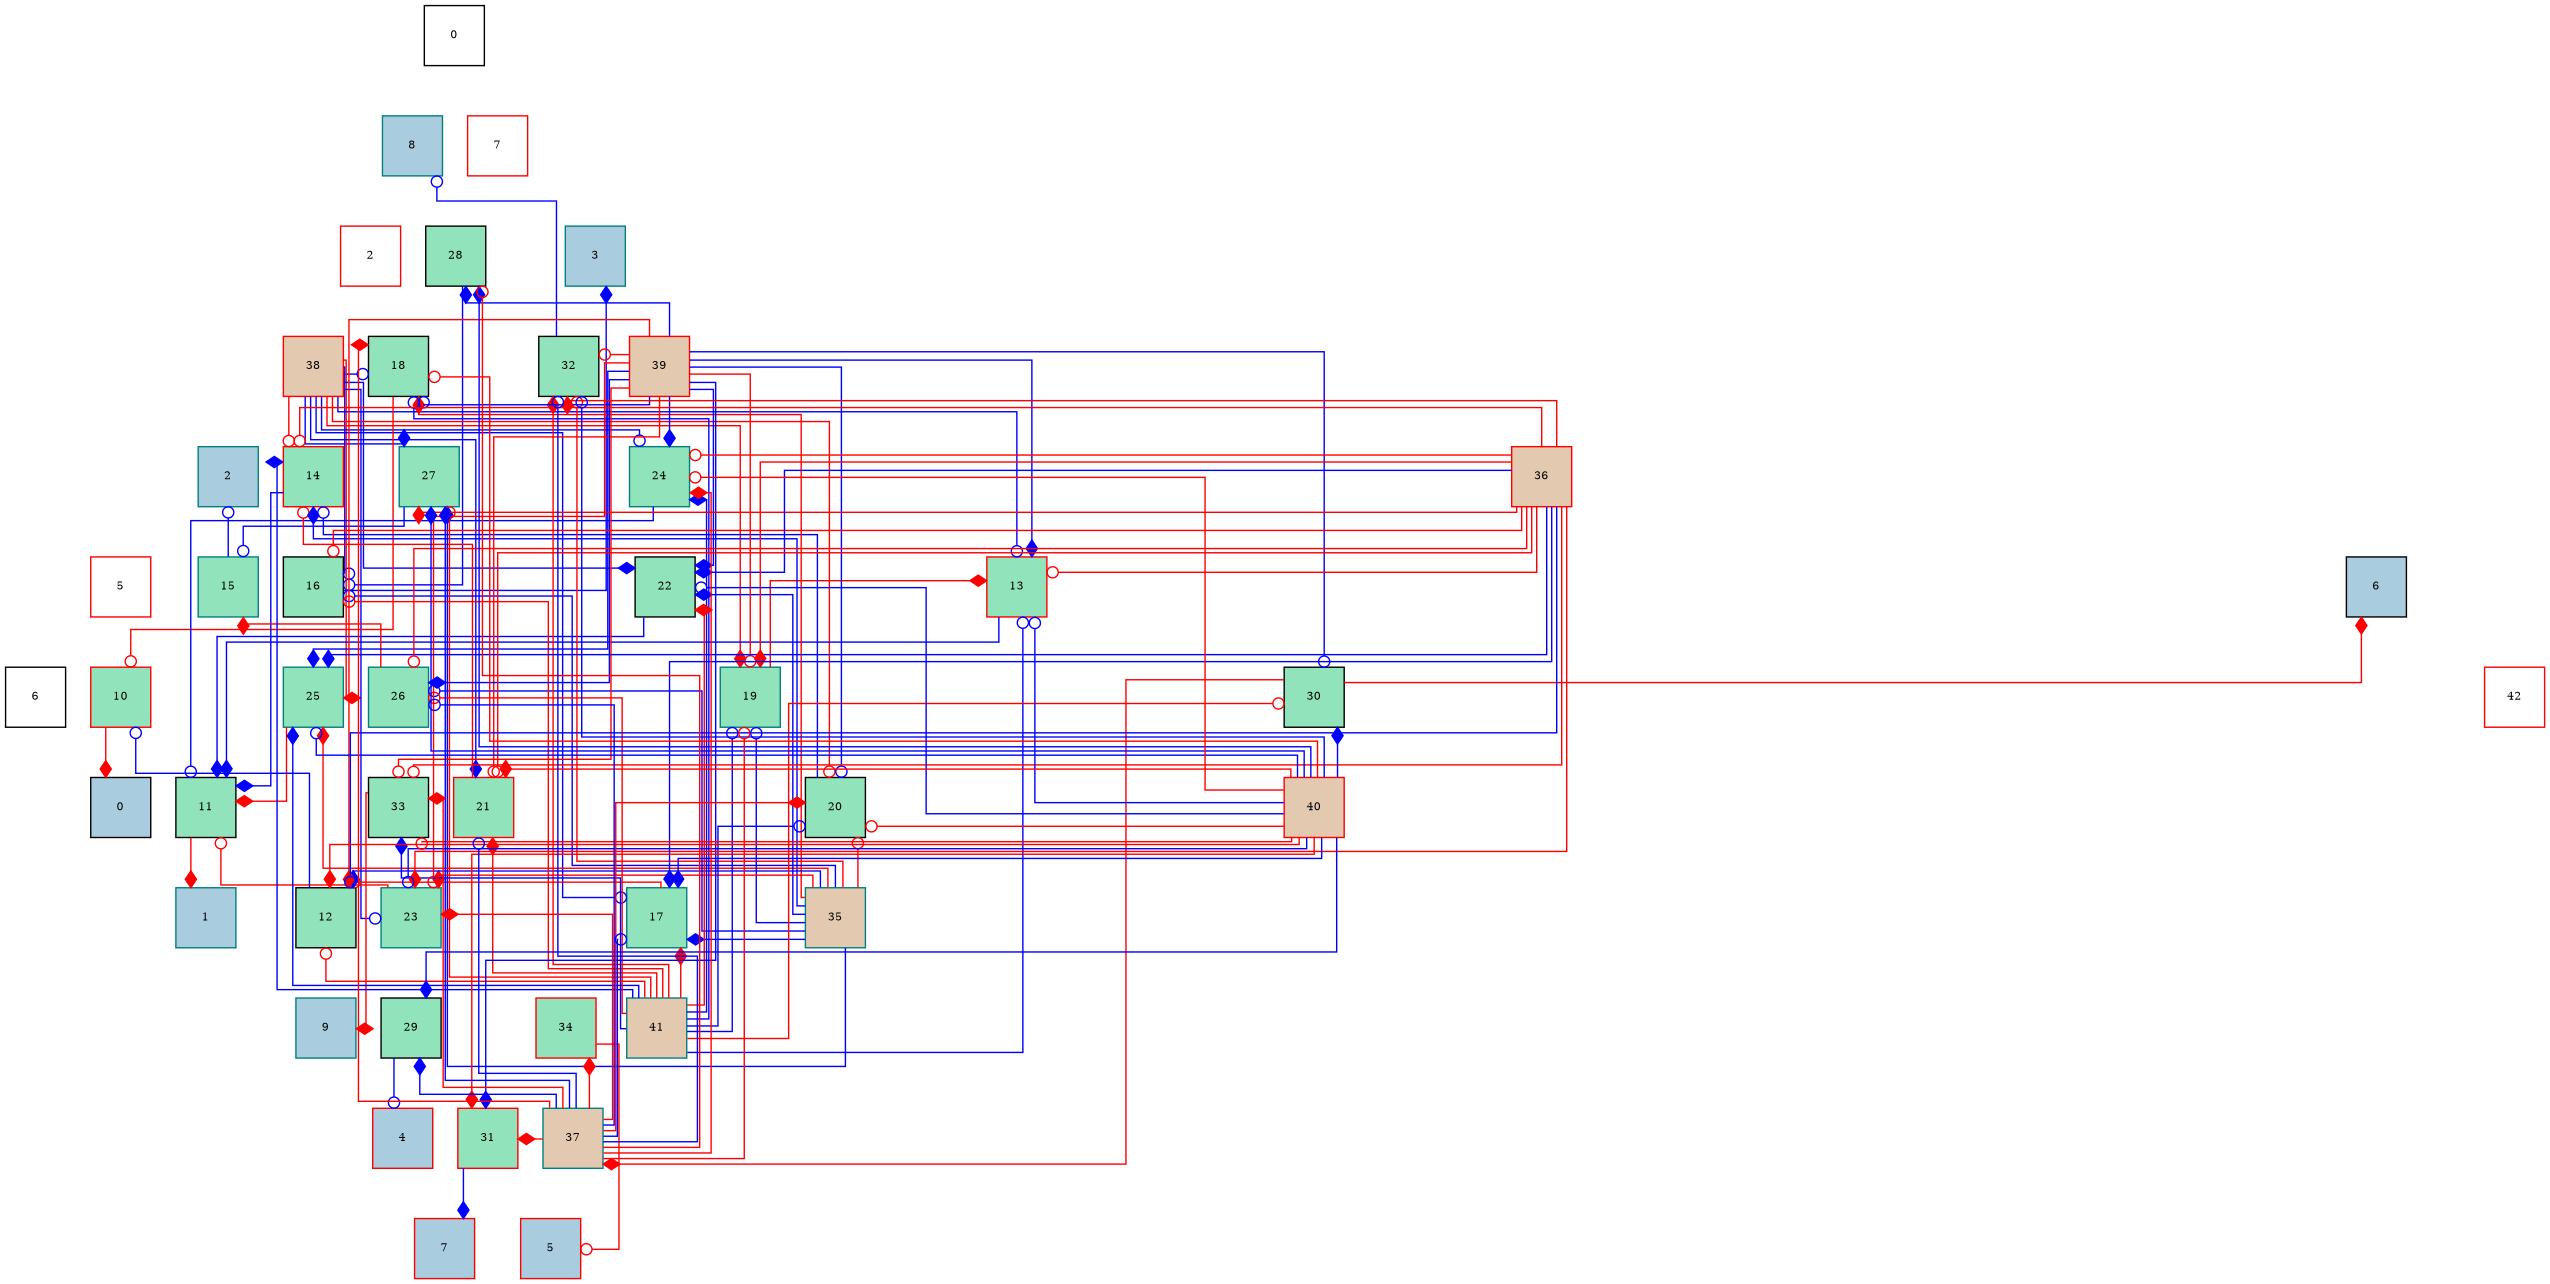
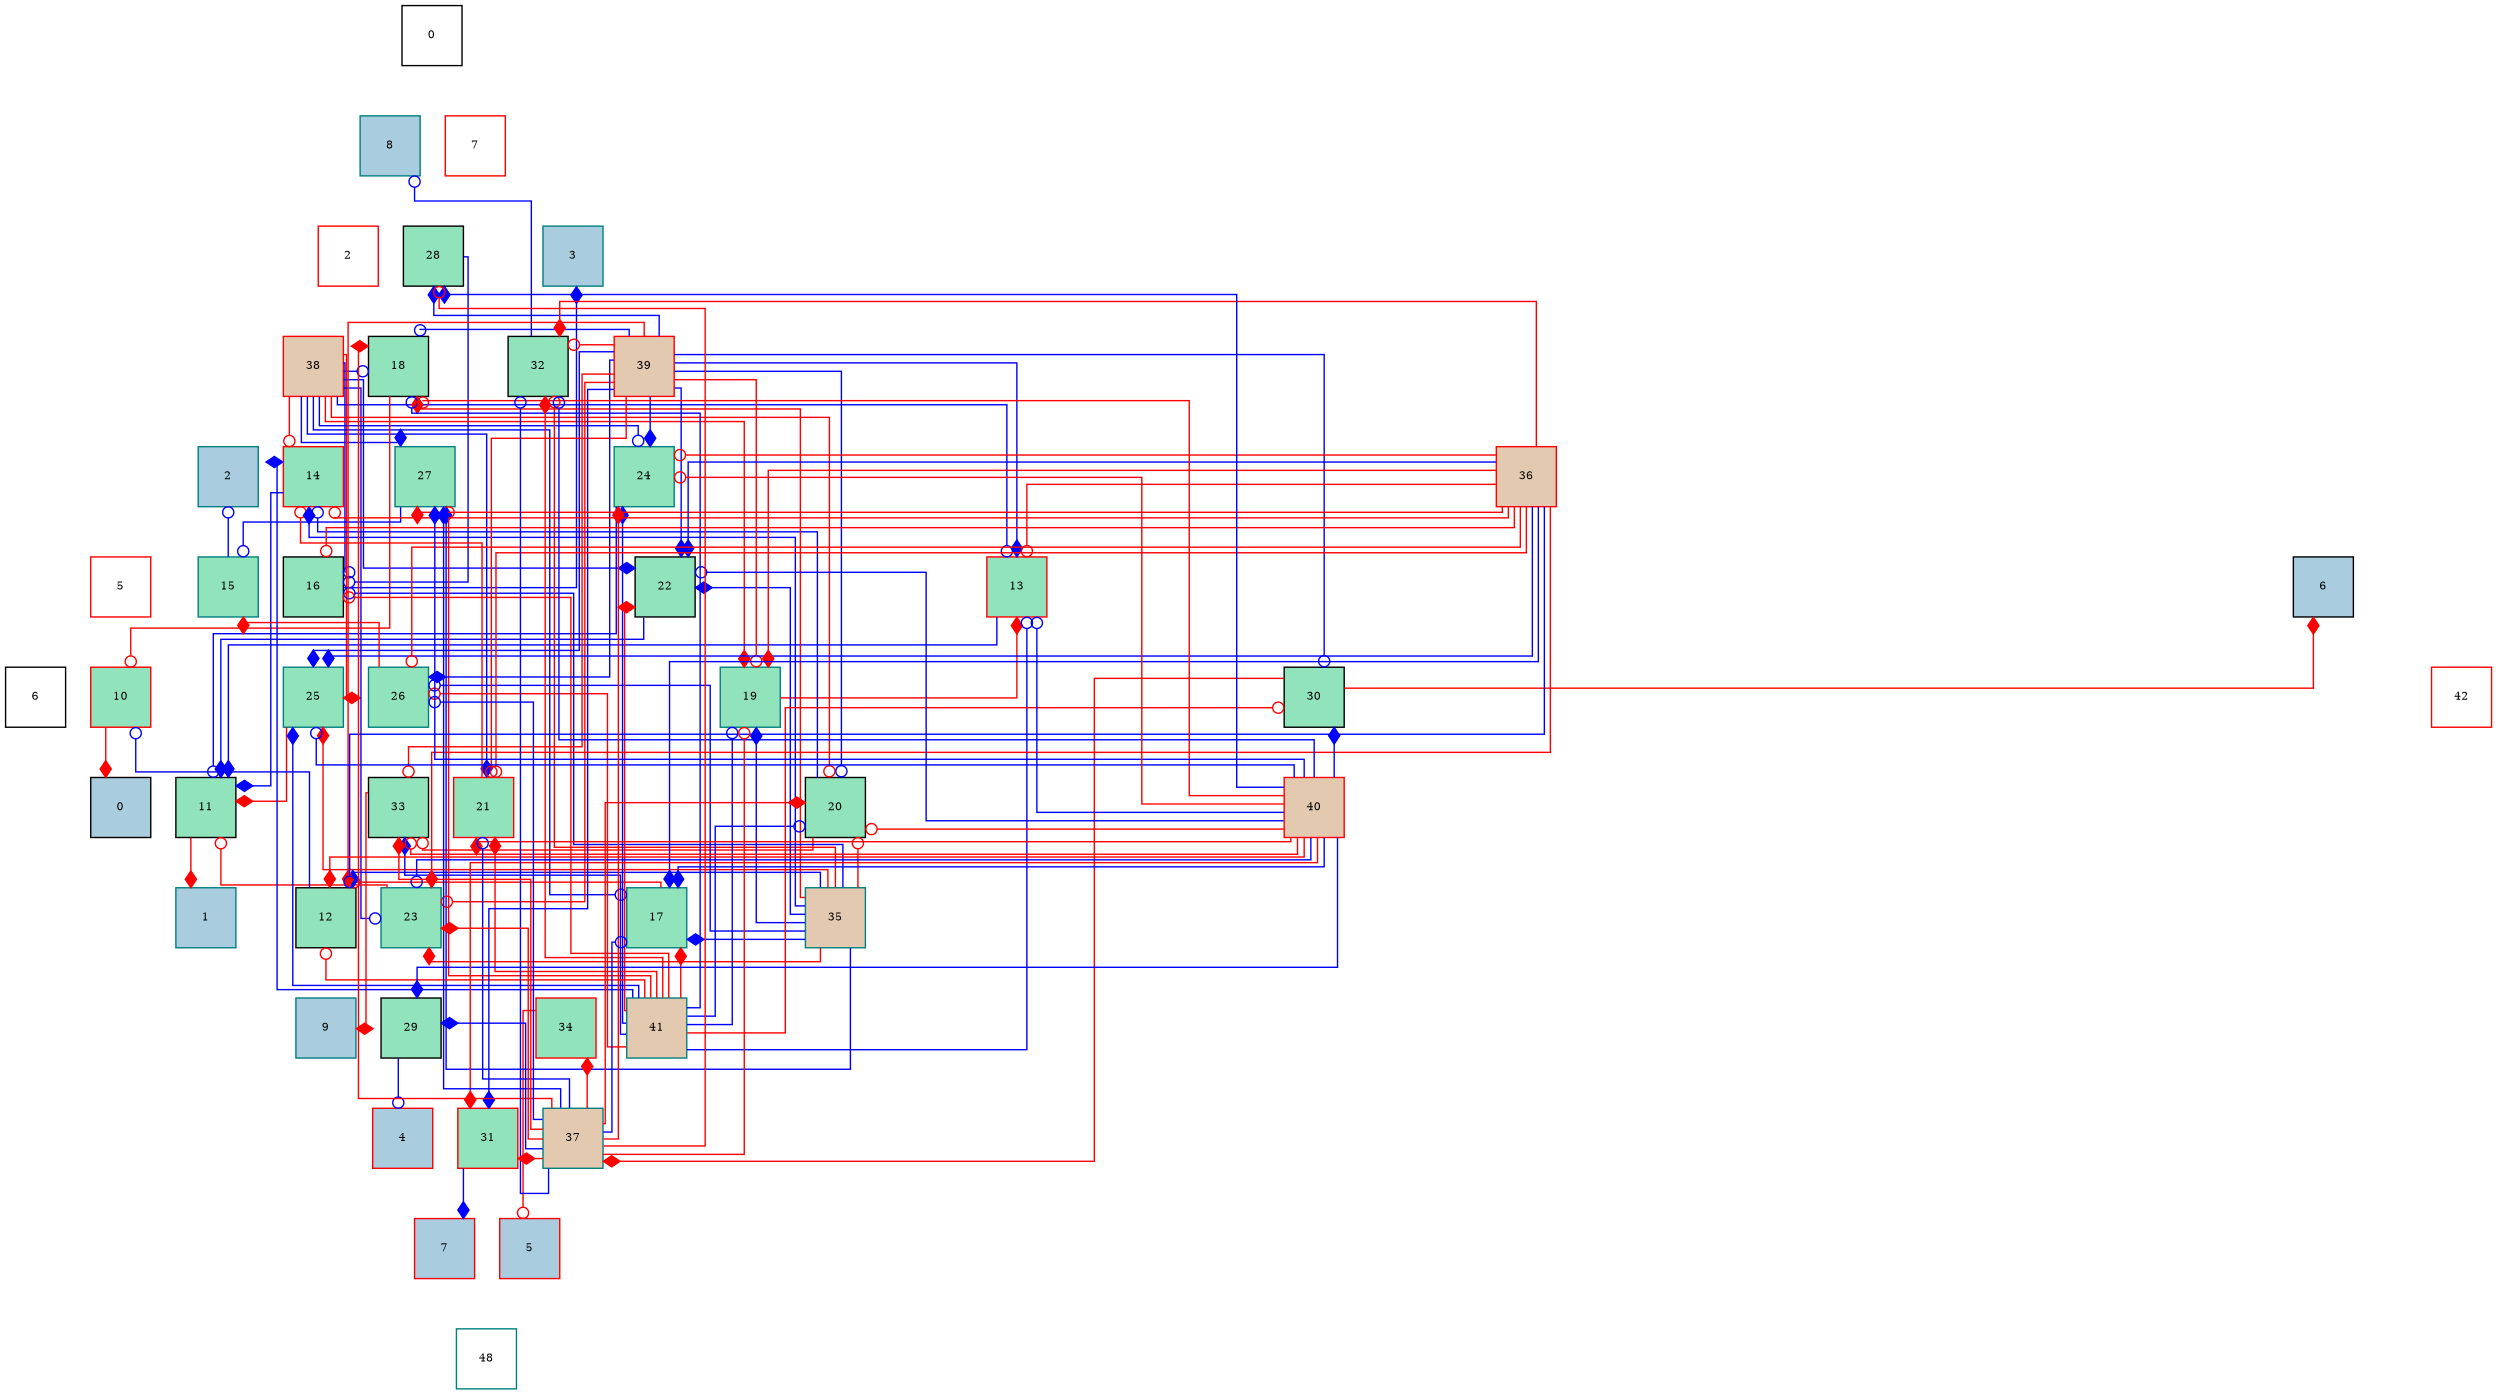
(1362, 765) -> (623, 850)
(756, 884) -> (756, 886)
none -> (486, 1359)
